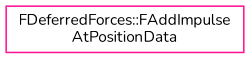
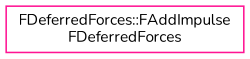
(125, 29) -> (125, 29)
